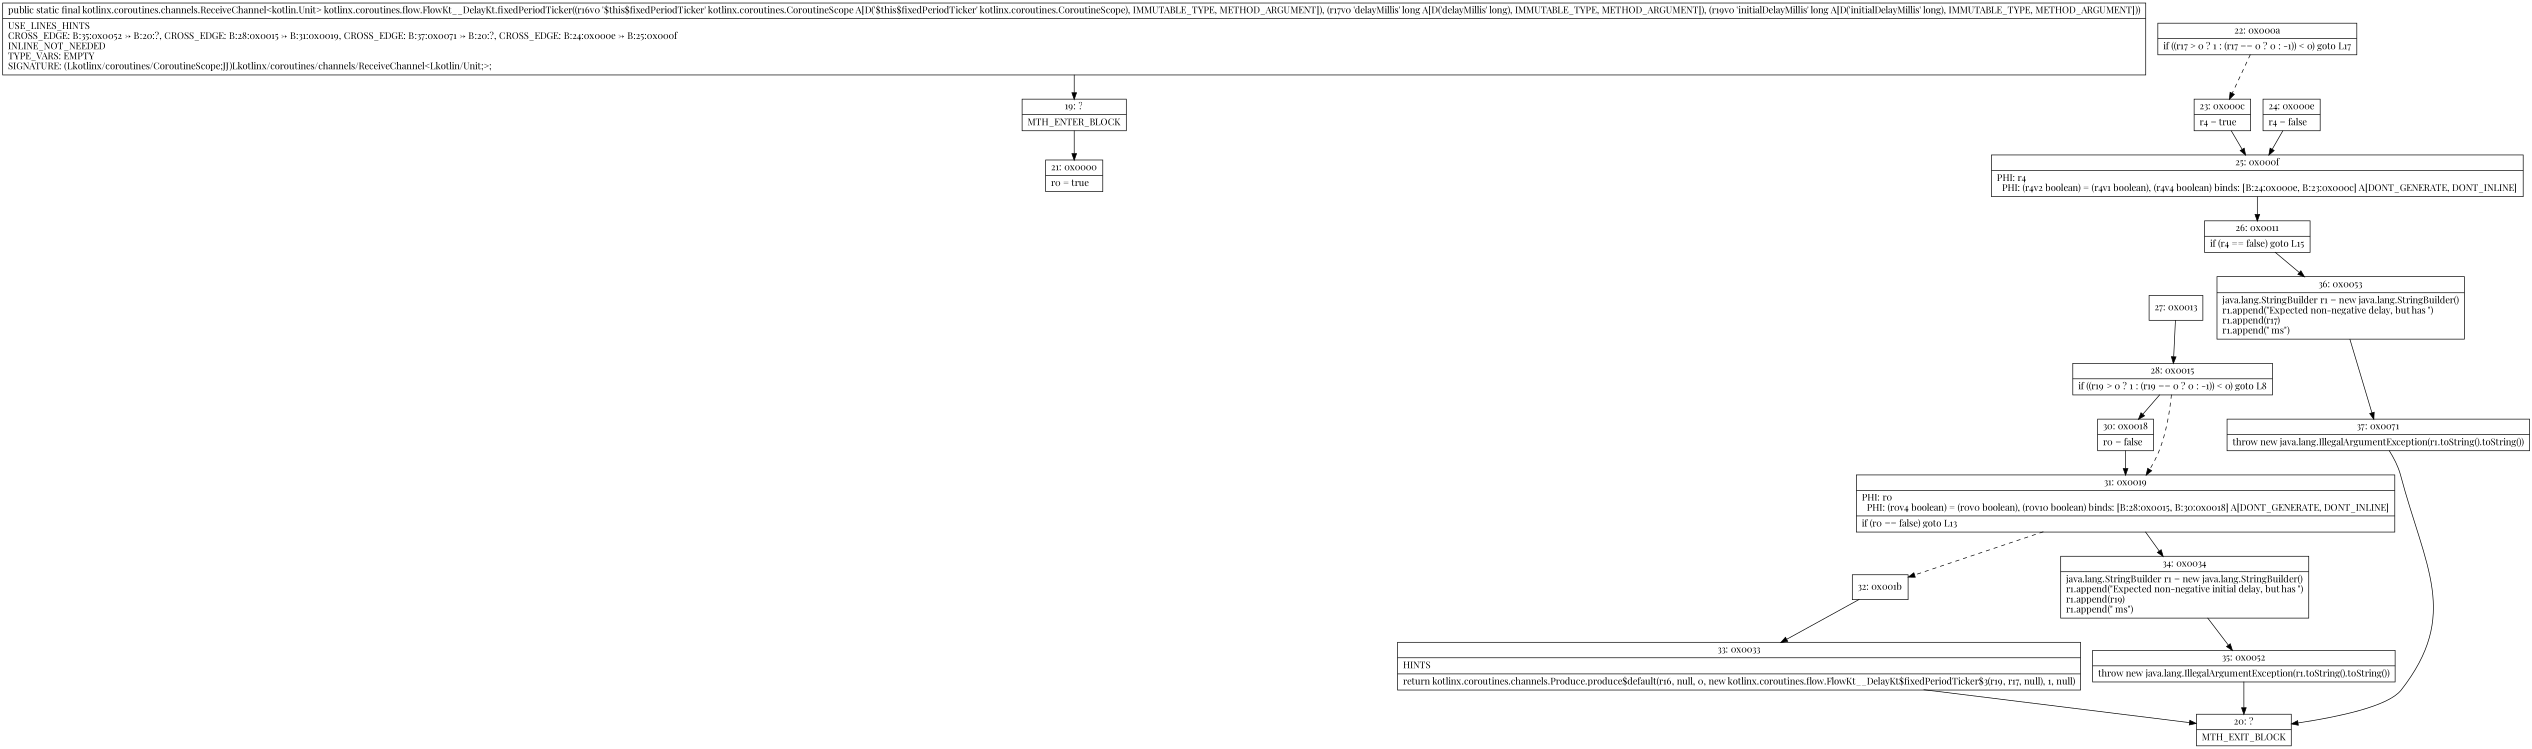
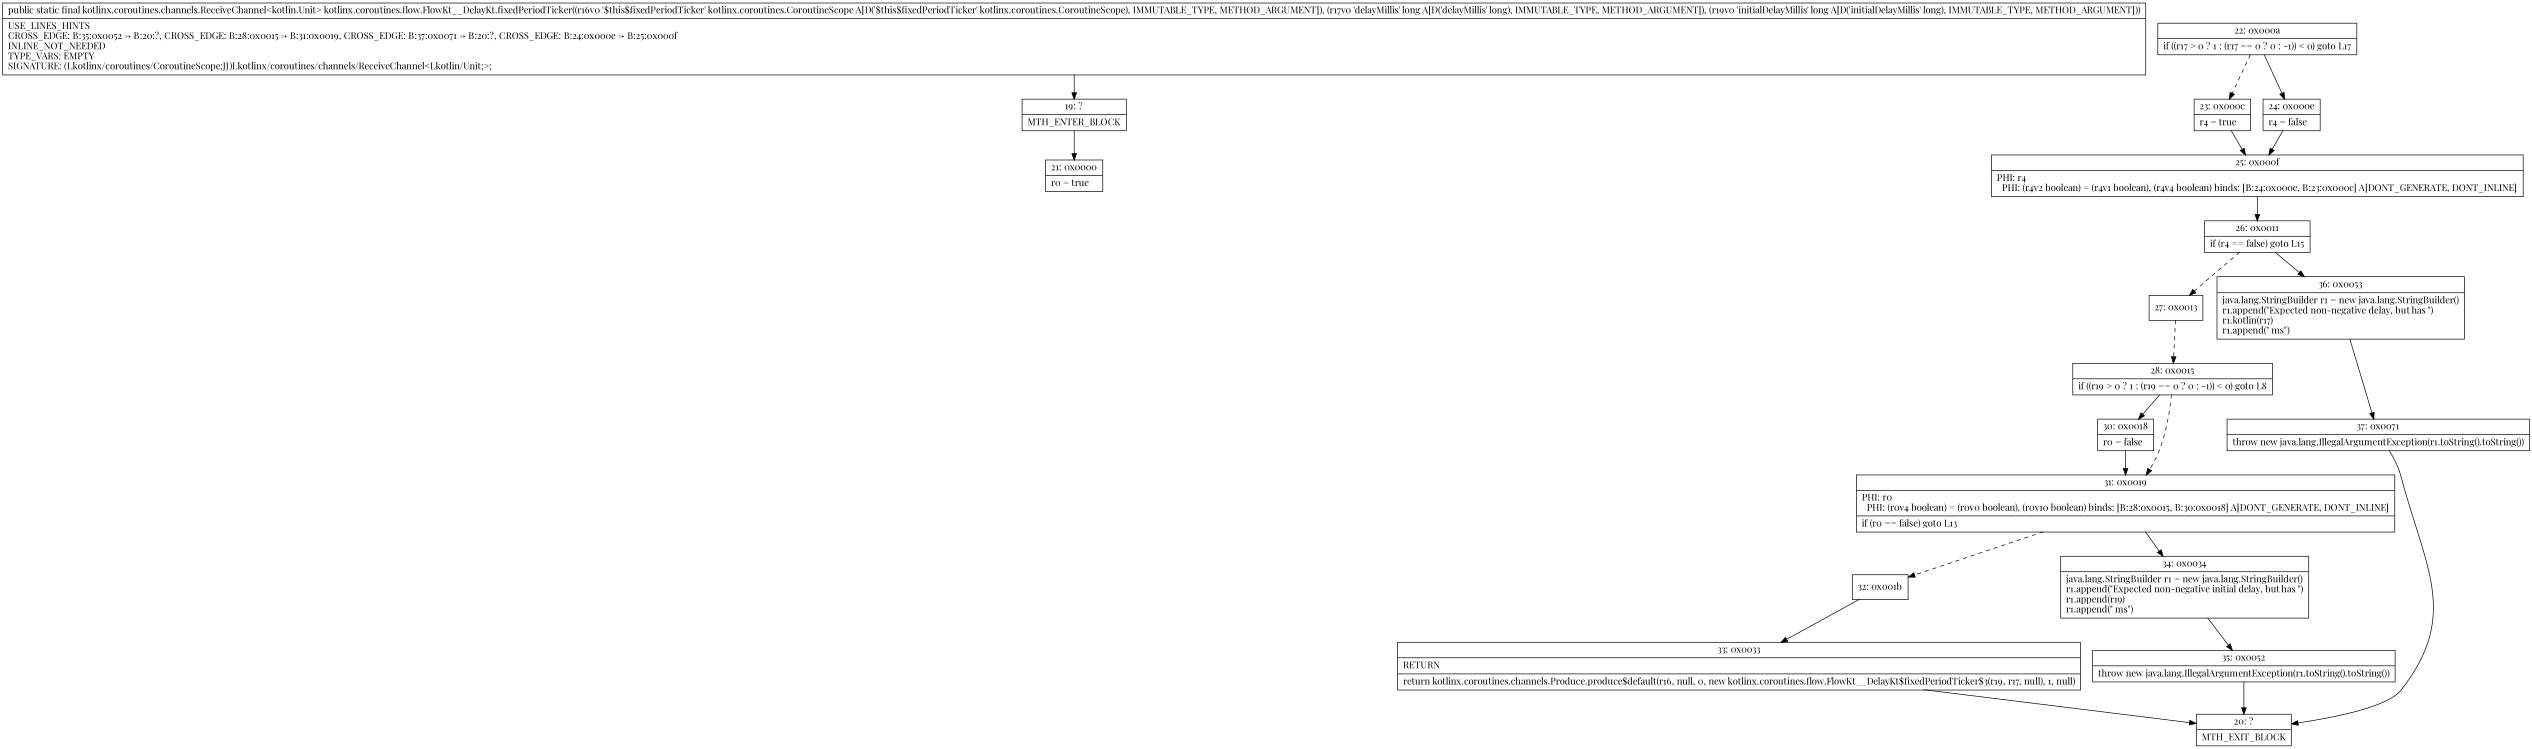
none -> (2273, 74)
none -> (2217, 271)
(2251, 321) -> (2248, 321)
(2175, 338) -> (2175, 338)
(1417, 666) -> (1421, 666)
